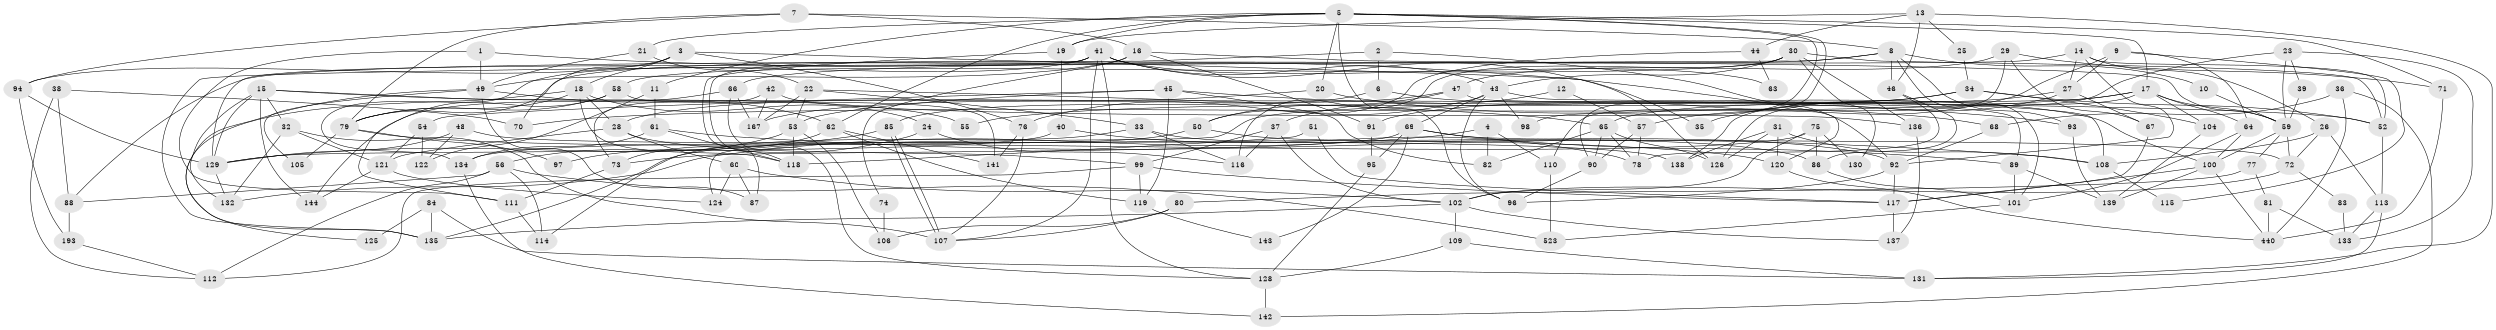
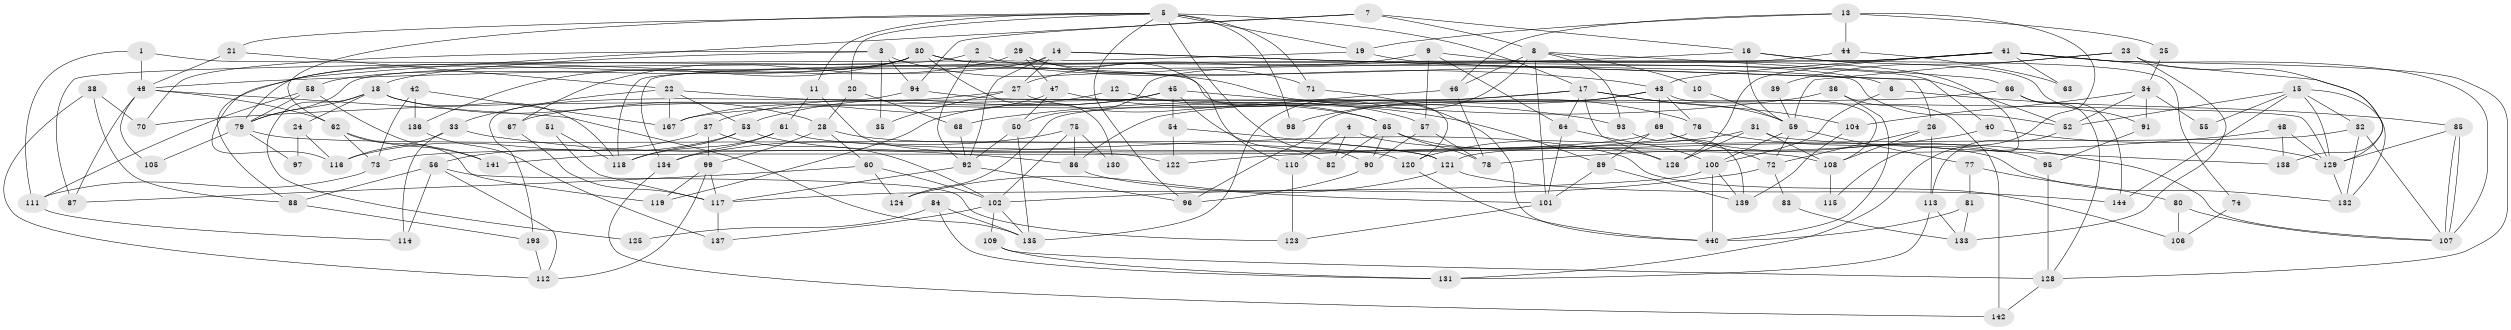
(1266, 241) -> none
(1551, 241) -> (1292, 241)
